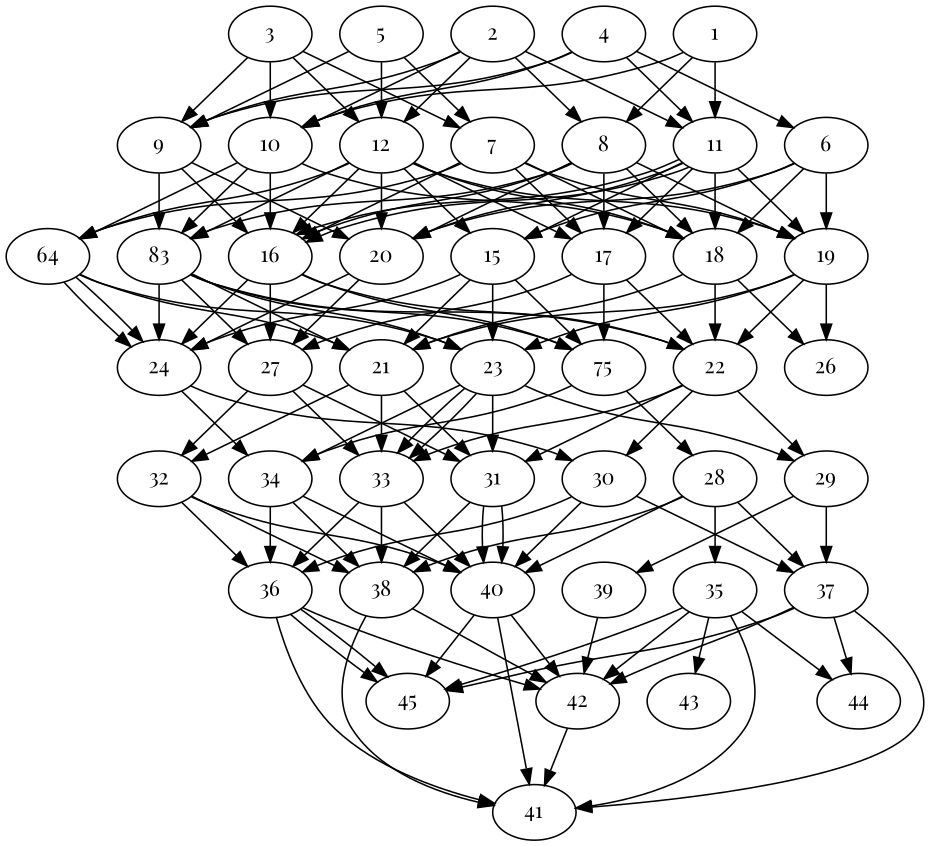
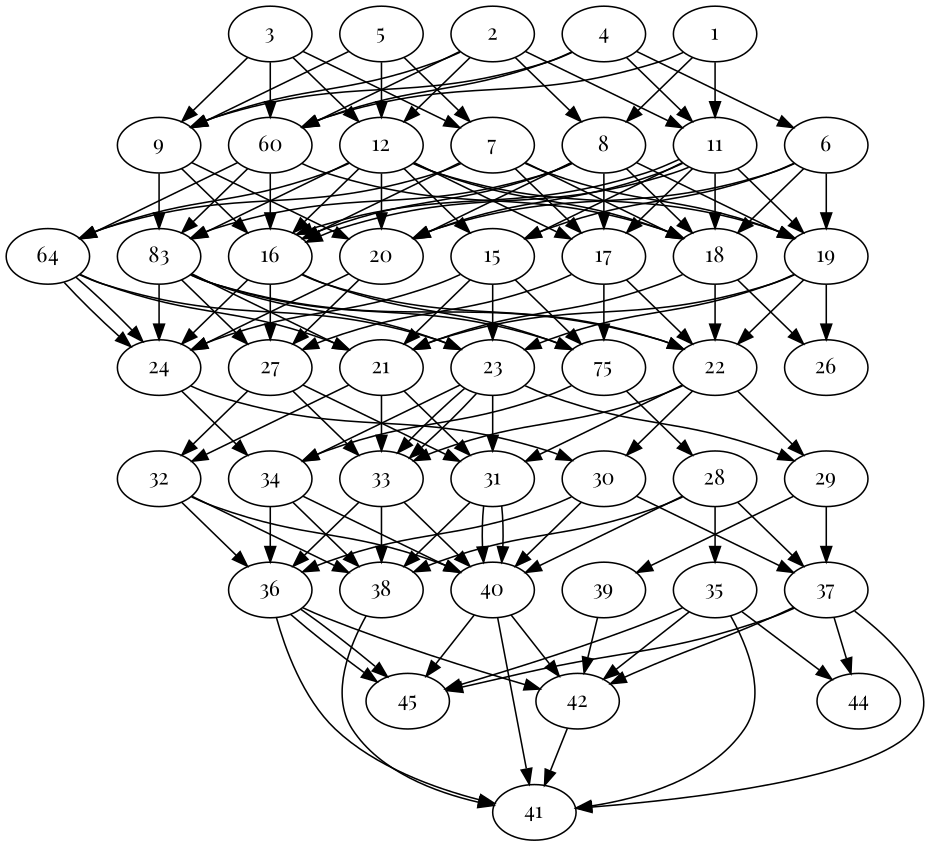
(270, 145) -> (270, 145)
(472, 642) -> none
(689, 701) -> none
